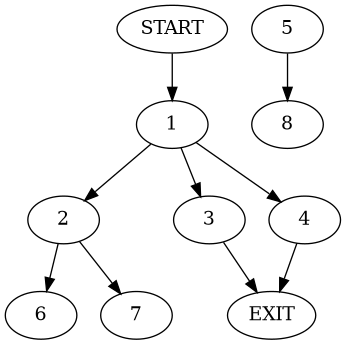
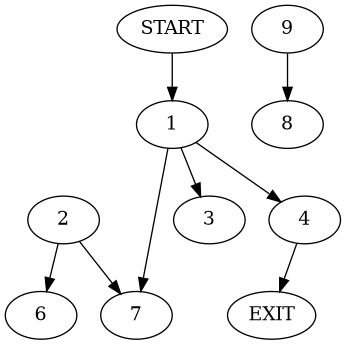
(288, 29) -> (288, 29)
(123, 168) -> (156, 213)
(237, 262) -> none
